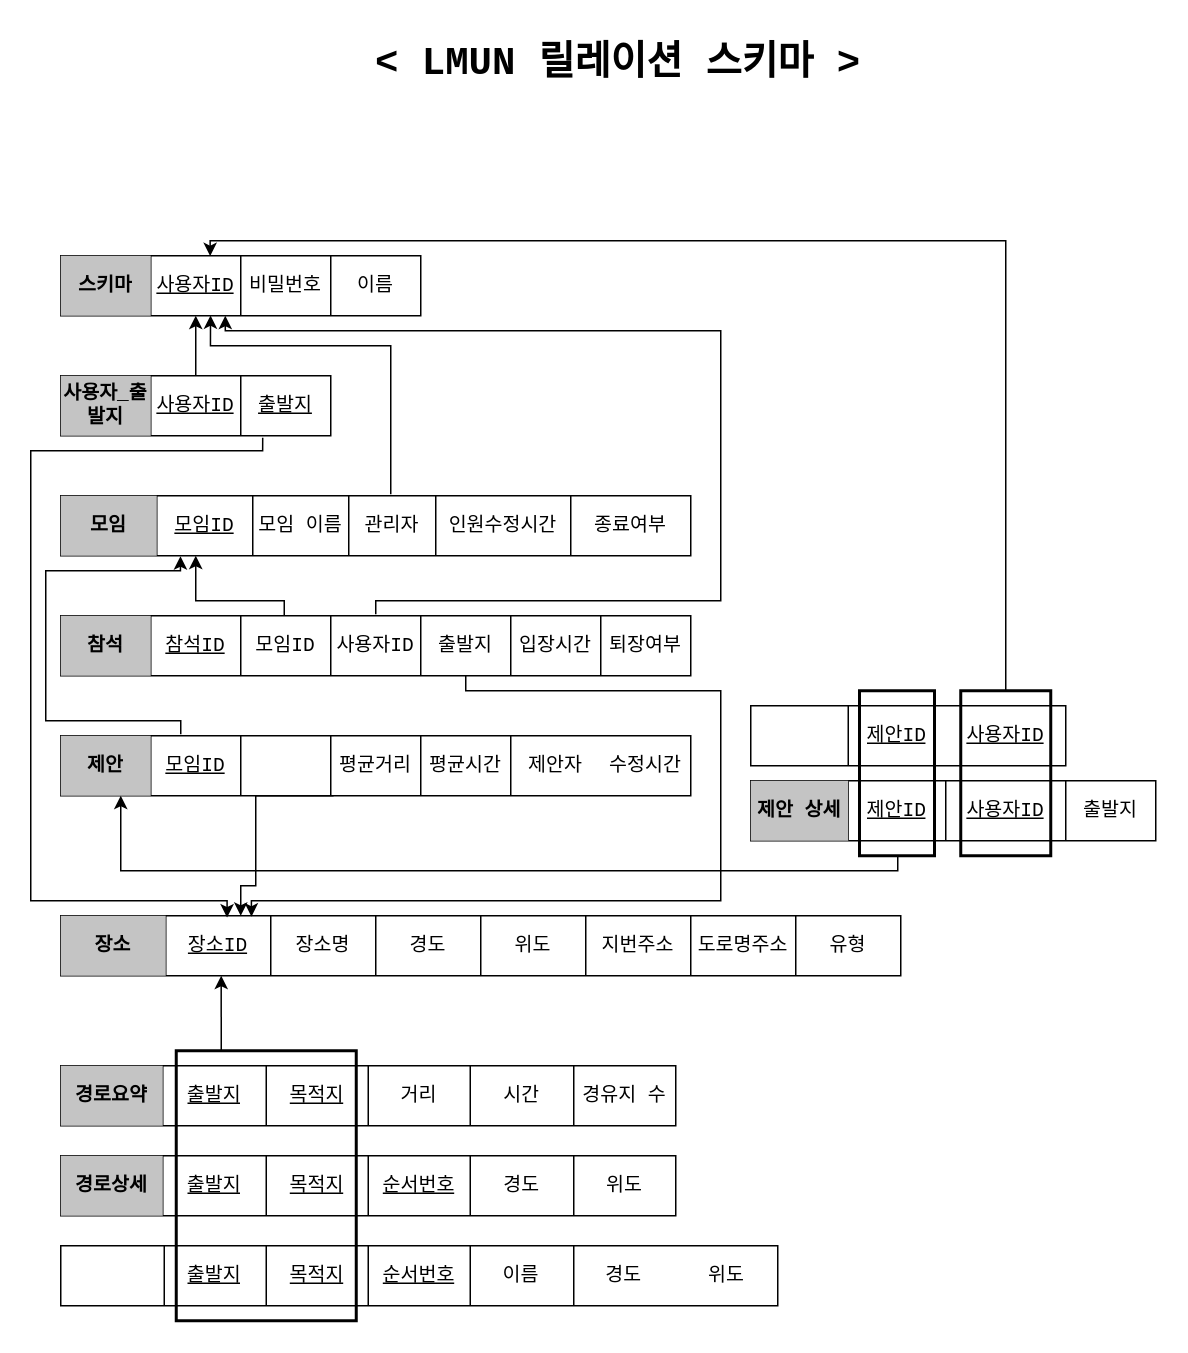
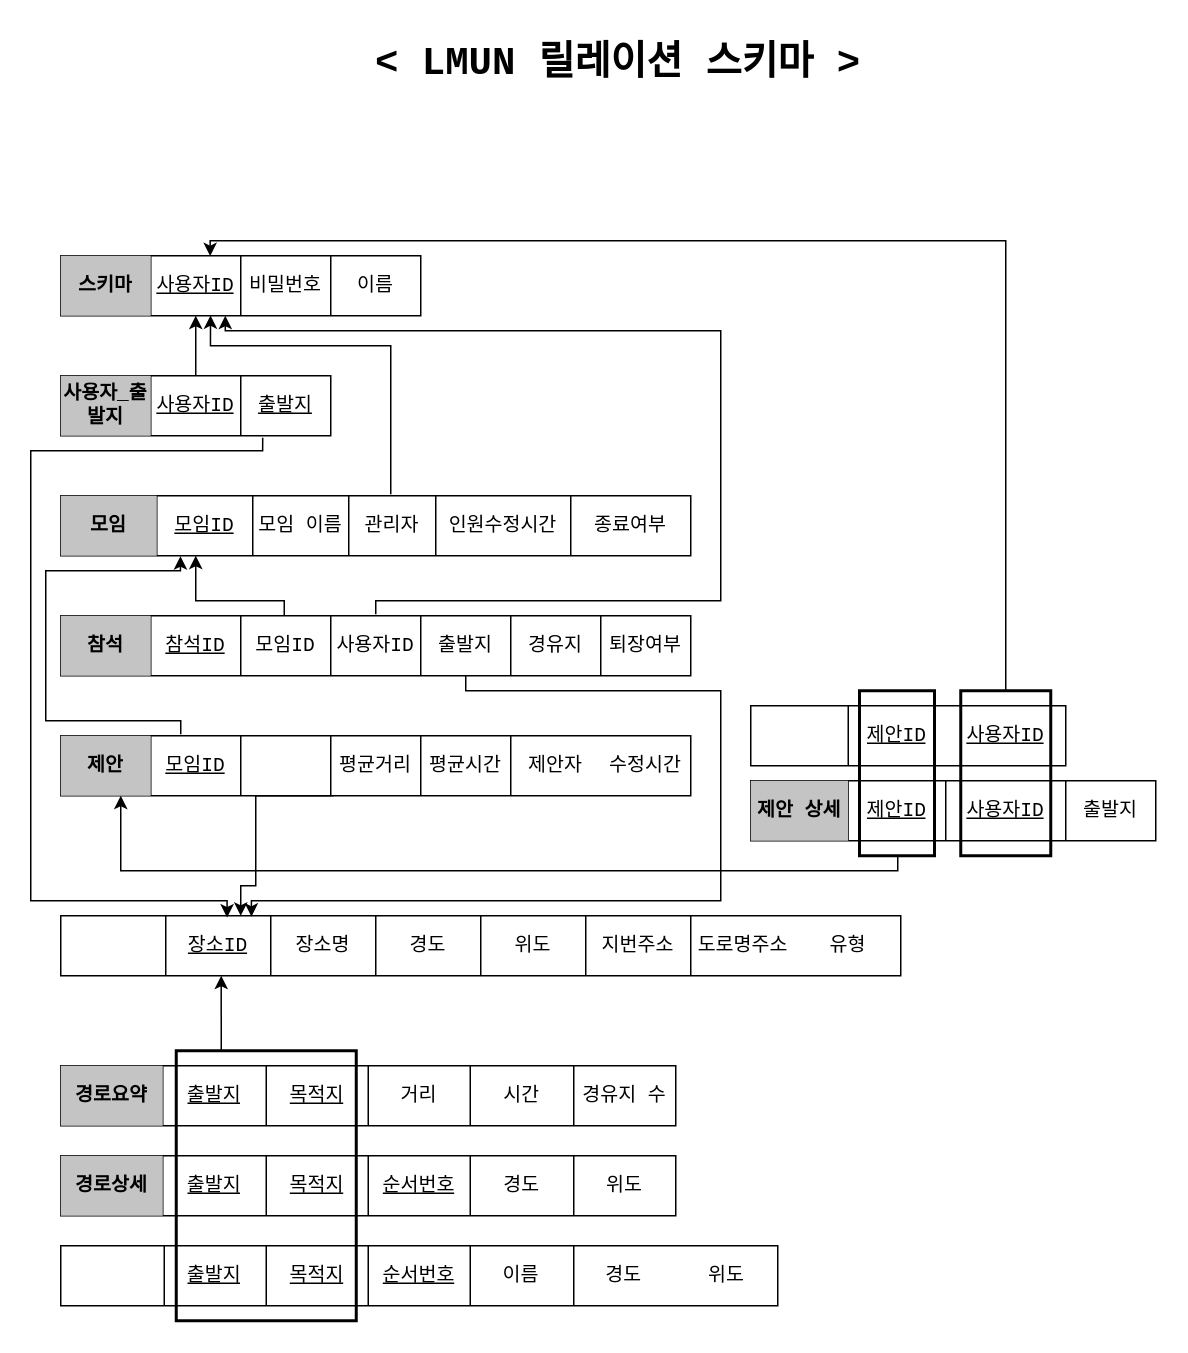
(556, 646) -> (556, 646)
(113, 946) -> none
